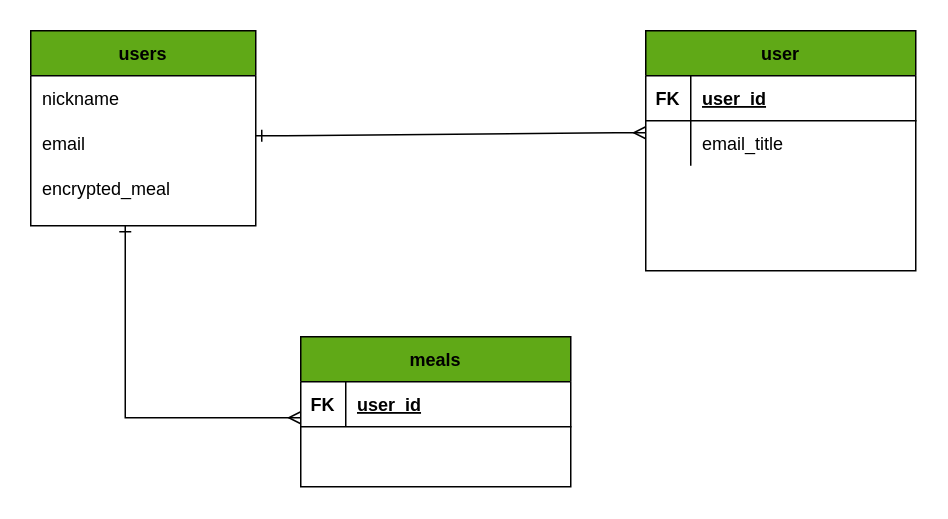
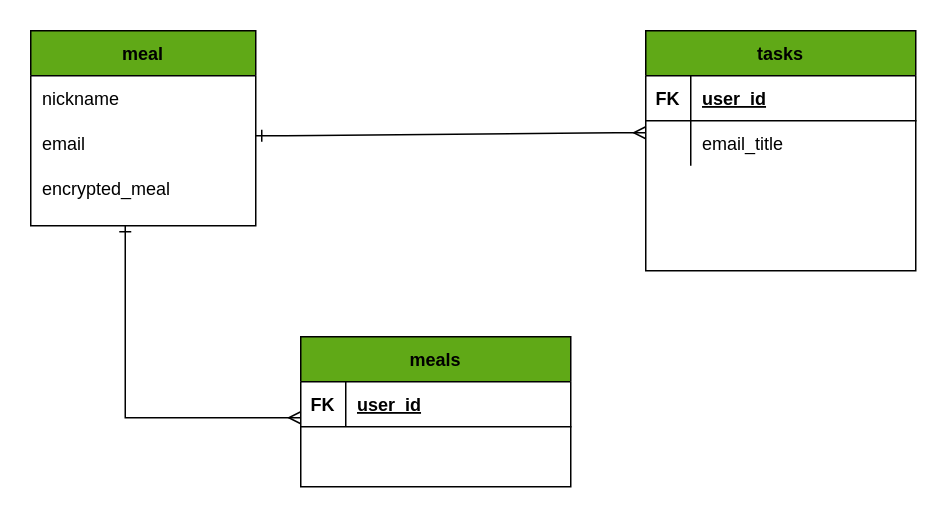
(143, 54) -> (143, 54)
(780, 54) -> (780, 54)
